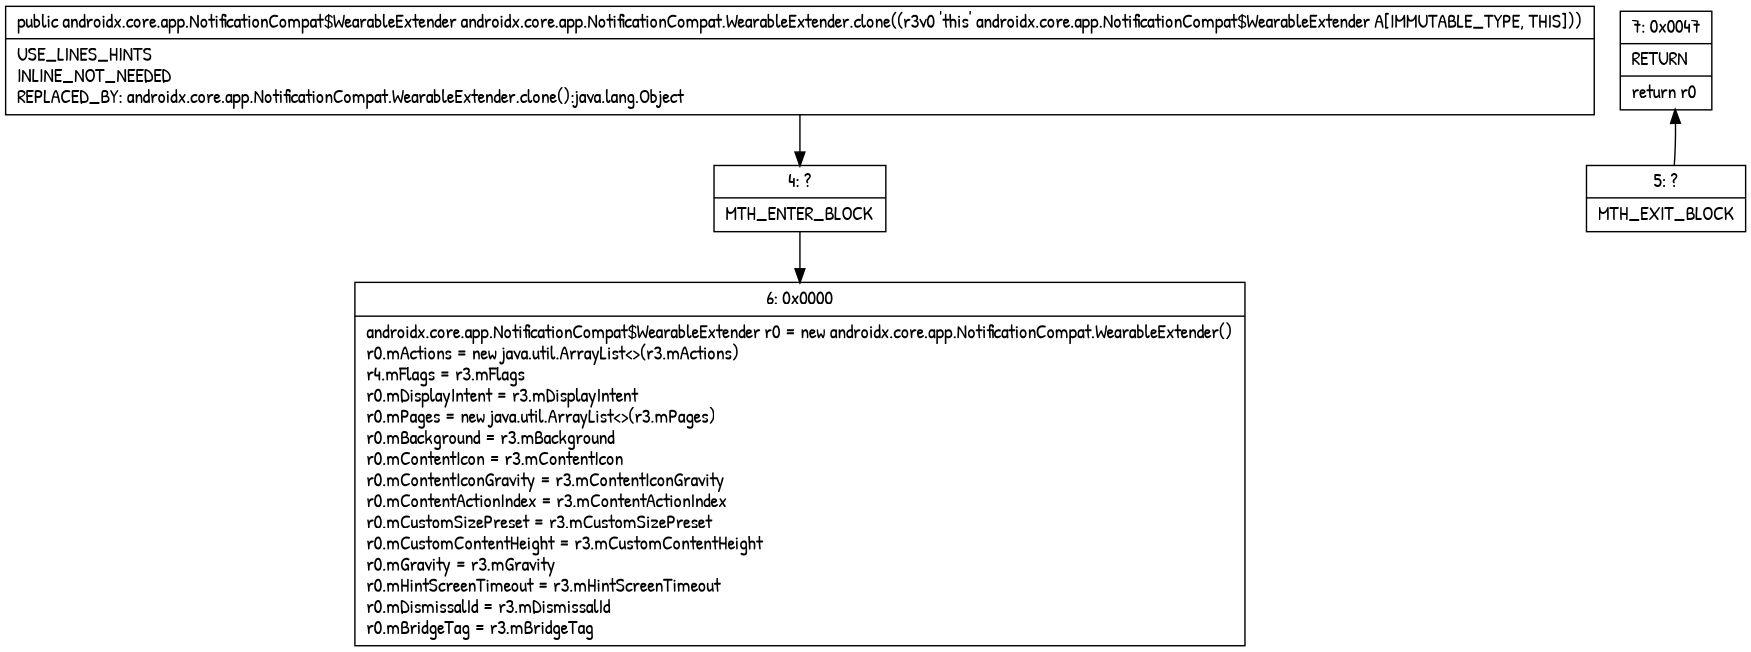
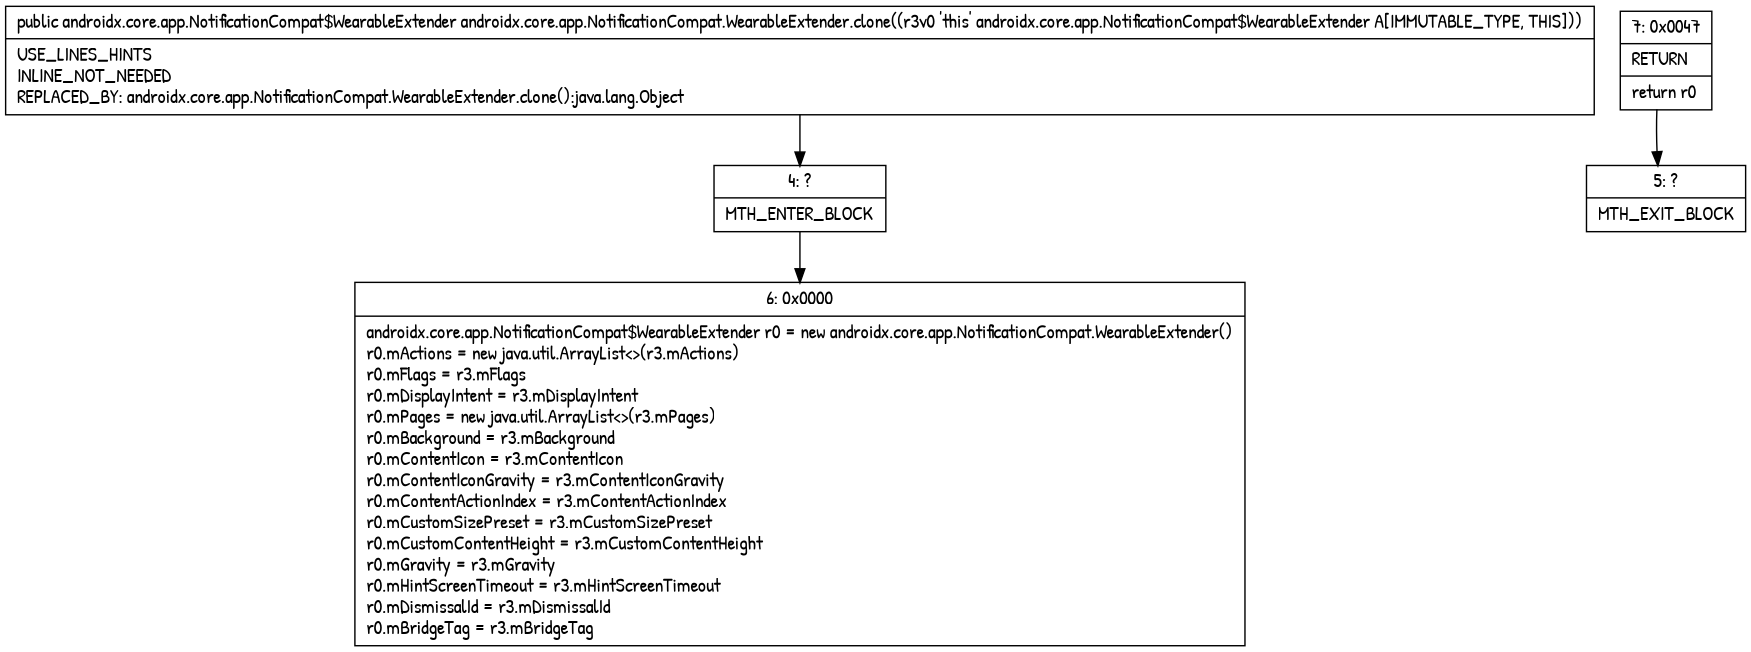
(1675, 145) -> (1657, 130)
(446, 375) -> (446, 375)
